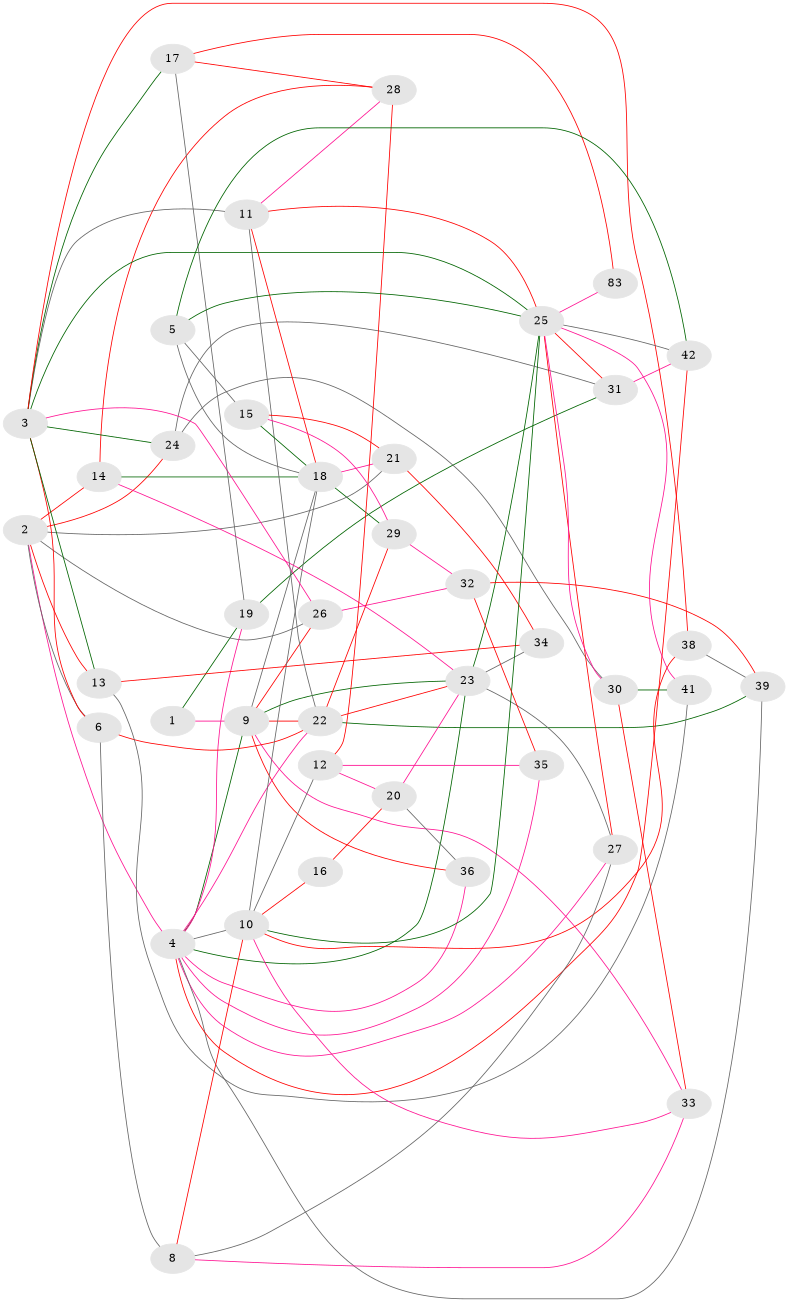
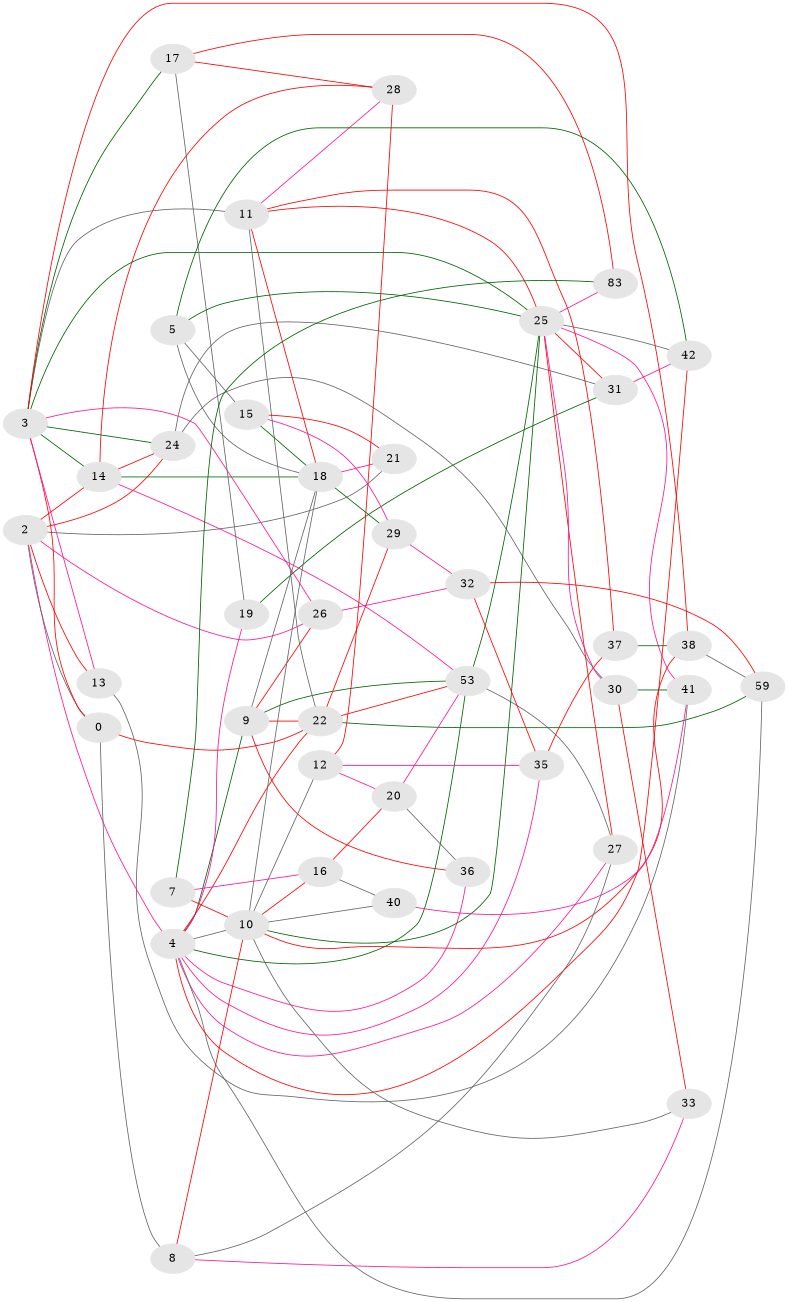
none -> (62, 450)
none -> (136, 461)
(61, 548) -> (61, 548)
(165, 615) -> (165, 615)
(542, 643) -> none
none -> (615, 646)
(468, 681) -> (468, 681)
(763, 687) -> (763, 687)
(173, 721) -> none
(99, 728) -> (99, 728)
(243, 831) -> (243, 831)
(505, 861) -> none
none -> (173, 892)
none -> (394, 903)
(424, 1116) -> (424, 1116)
